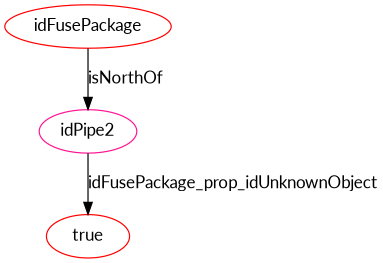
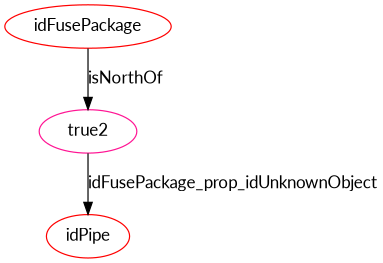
(88, 131) -> (88, 131)
(88, 236) -> (88, 236)
